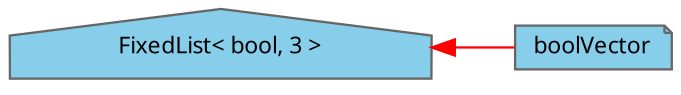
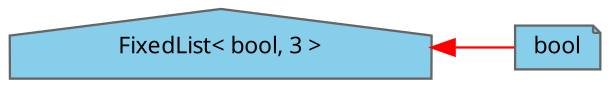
(593, 47) -> (558, 47)
